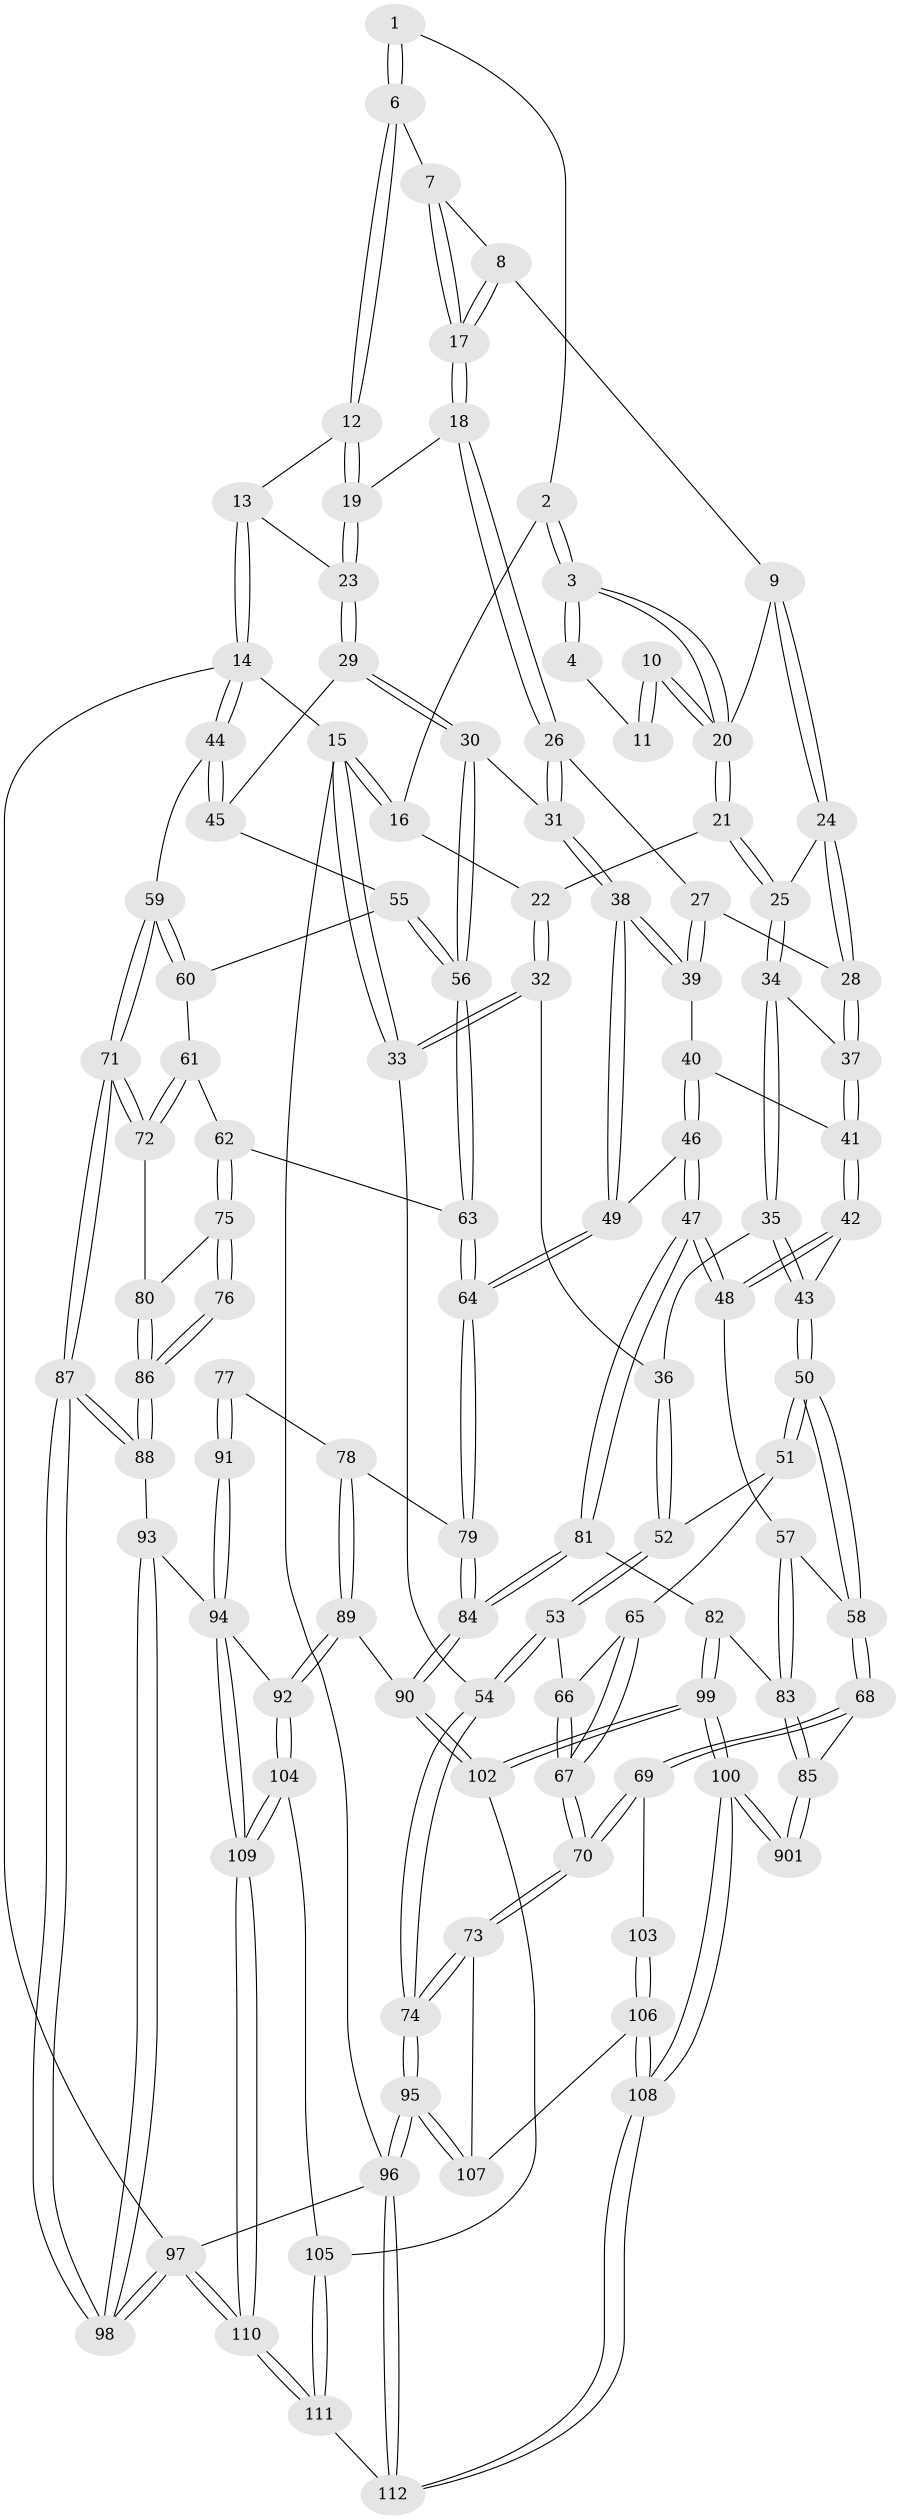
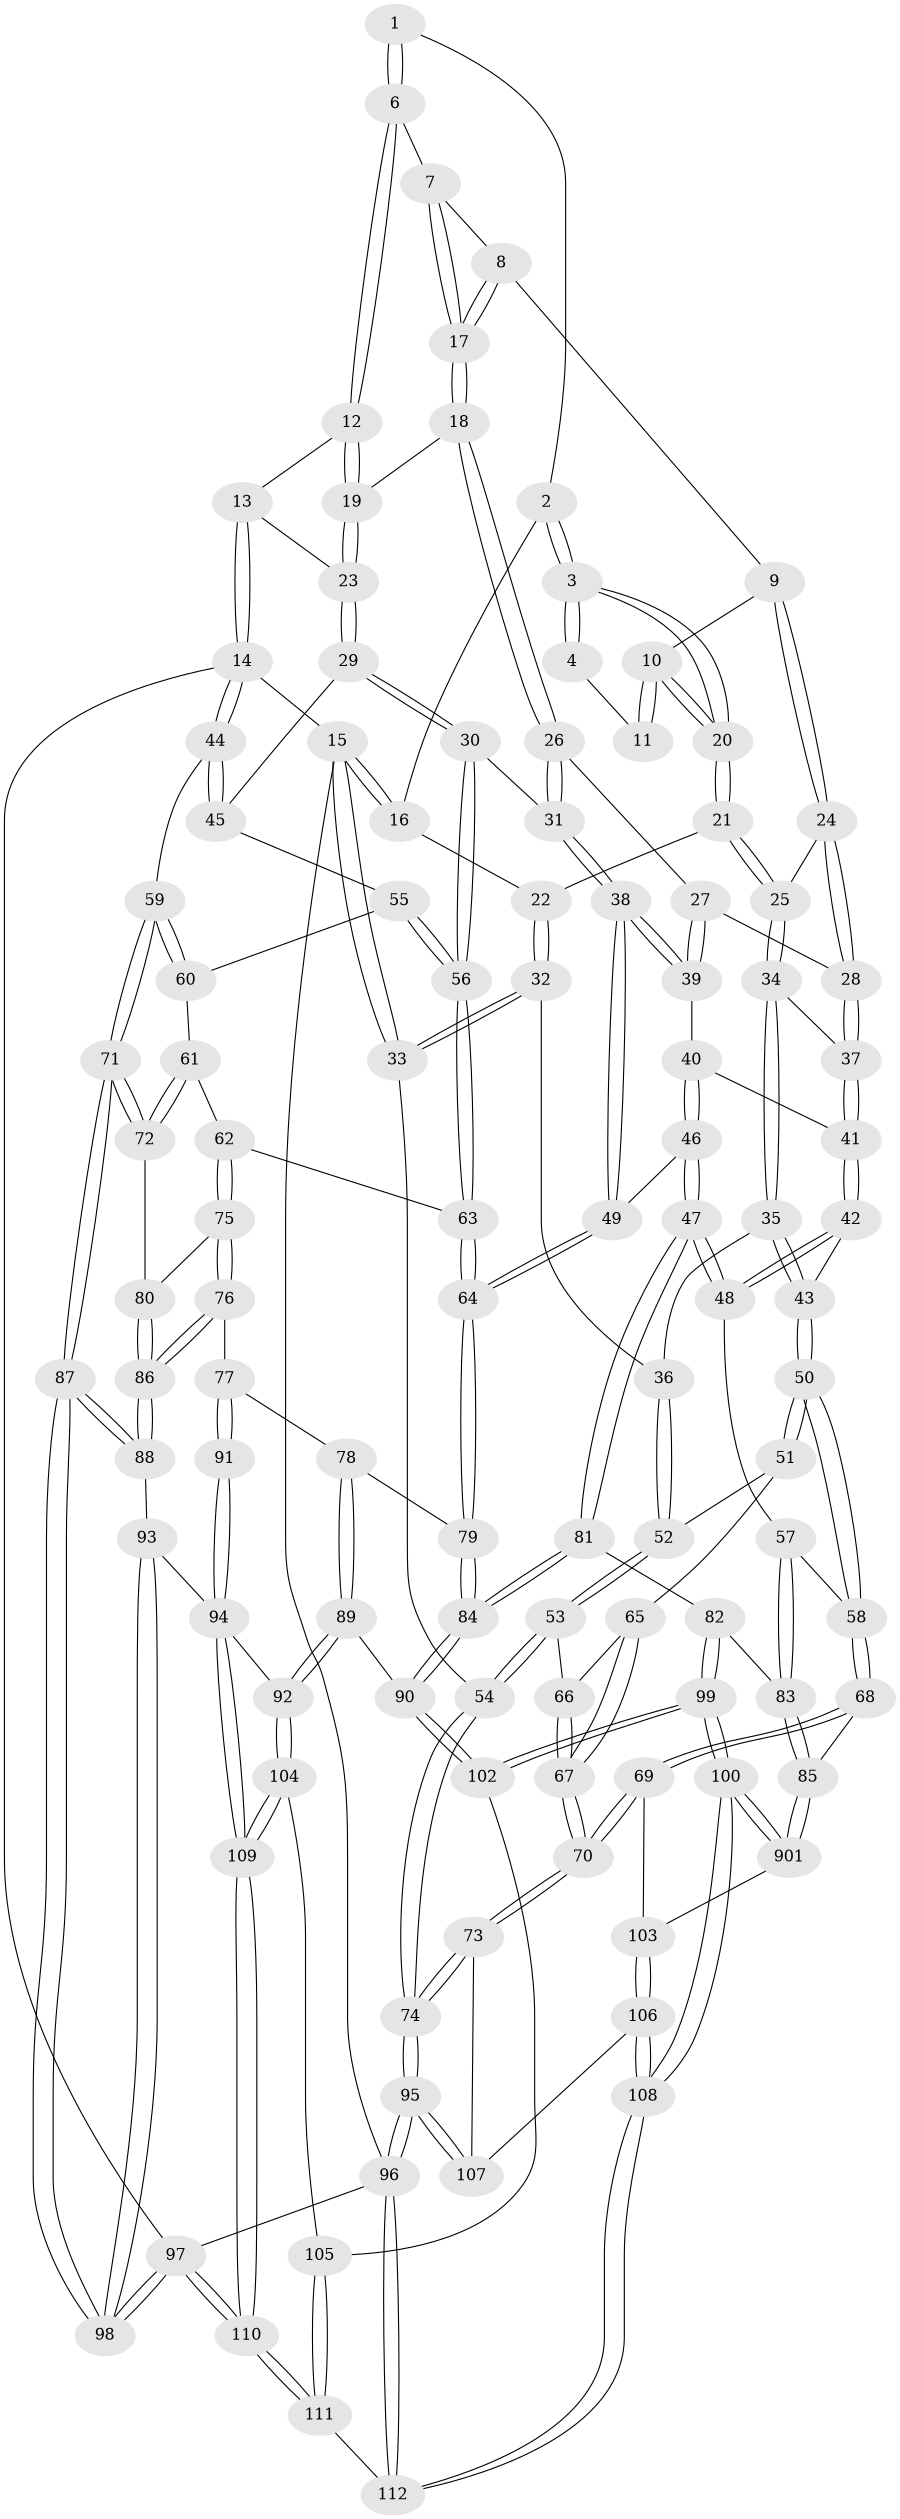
(754, 663) -> (713, 622)
none -> (225, 1340)
none -> (719, 1896)
